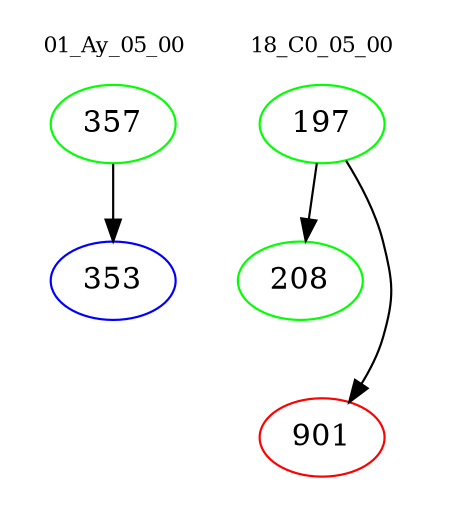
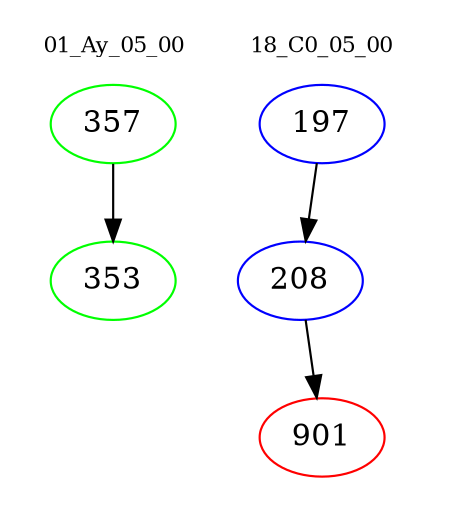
(322, 124) -> (322, 124)
(389, 271) -> (310, 348)
(113, 281) -> (113, 281)
(300, 281) -> (300, 281)
